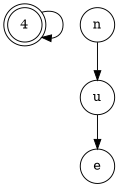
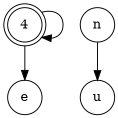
(97, 127) -> (25, 58)
